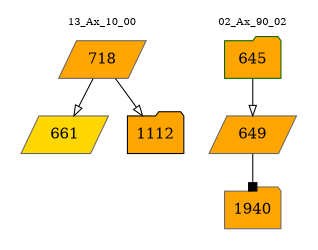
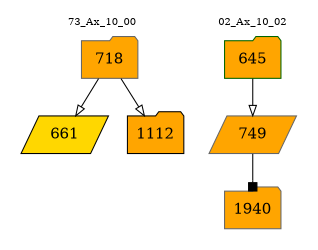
(102, 22) -> (102, 22)
(253, 22) -> (253, 22)
(102, 60) -> (110, 60)
(65, 135) -> (65, 135)
(253, 135) -> (253, 135)
